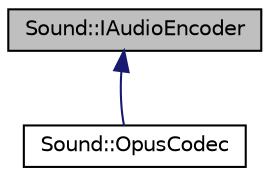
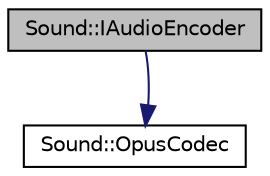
(121, 99) -> (149, 78)
